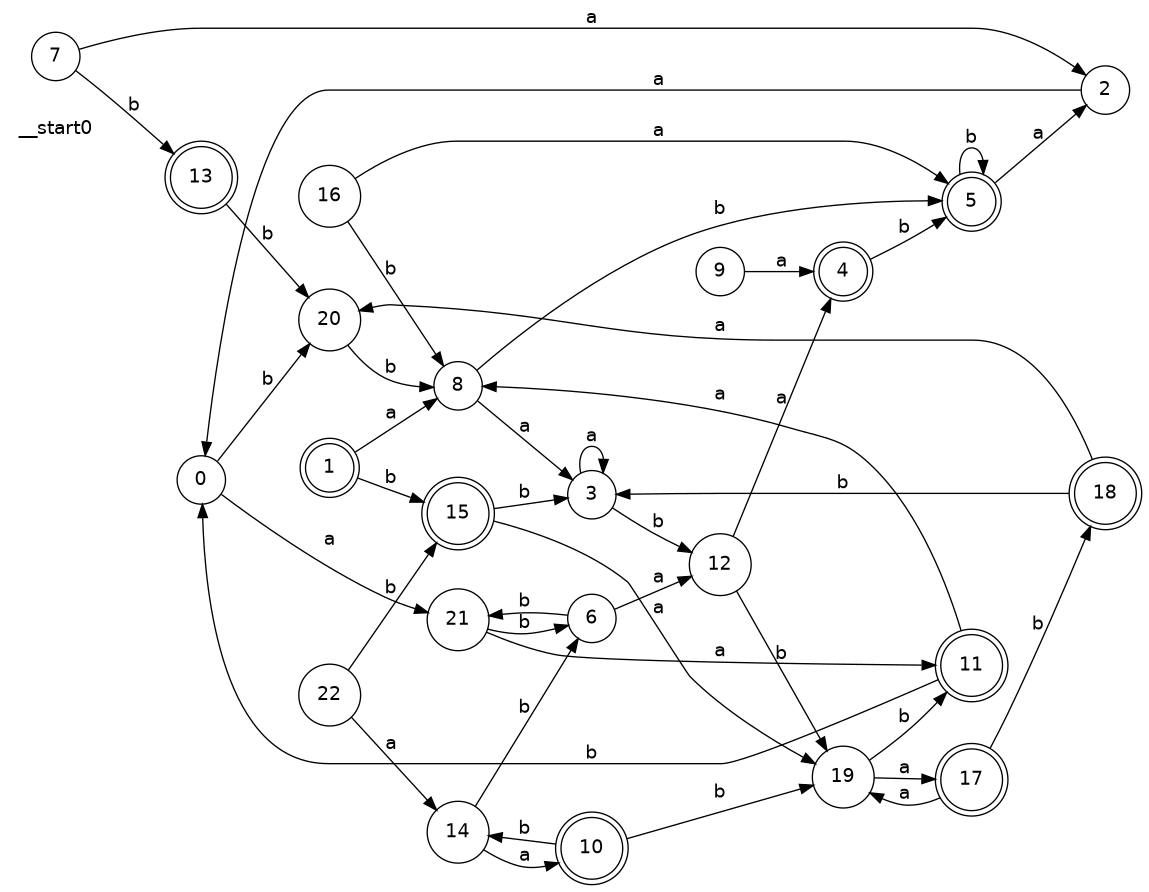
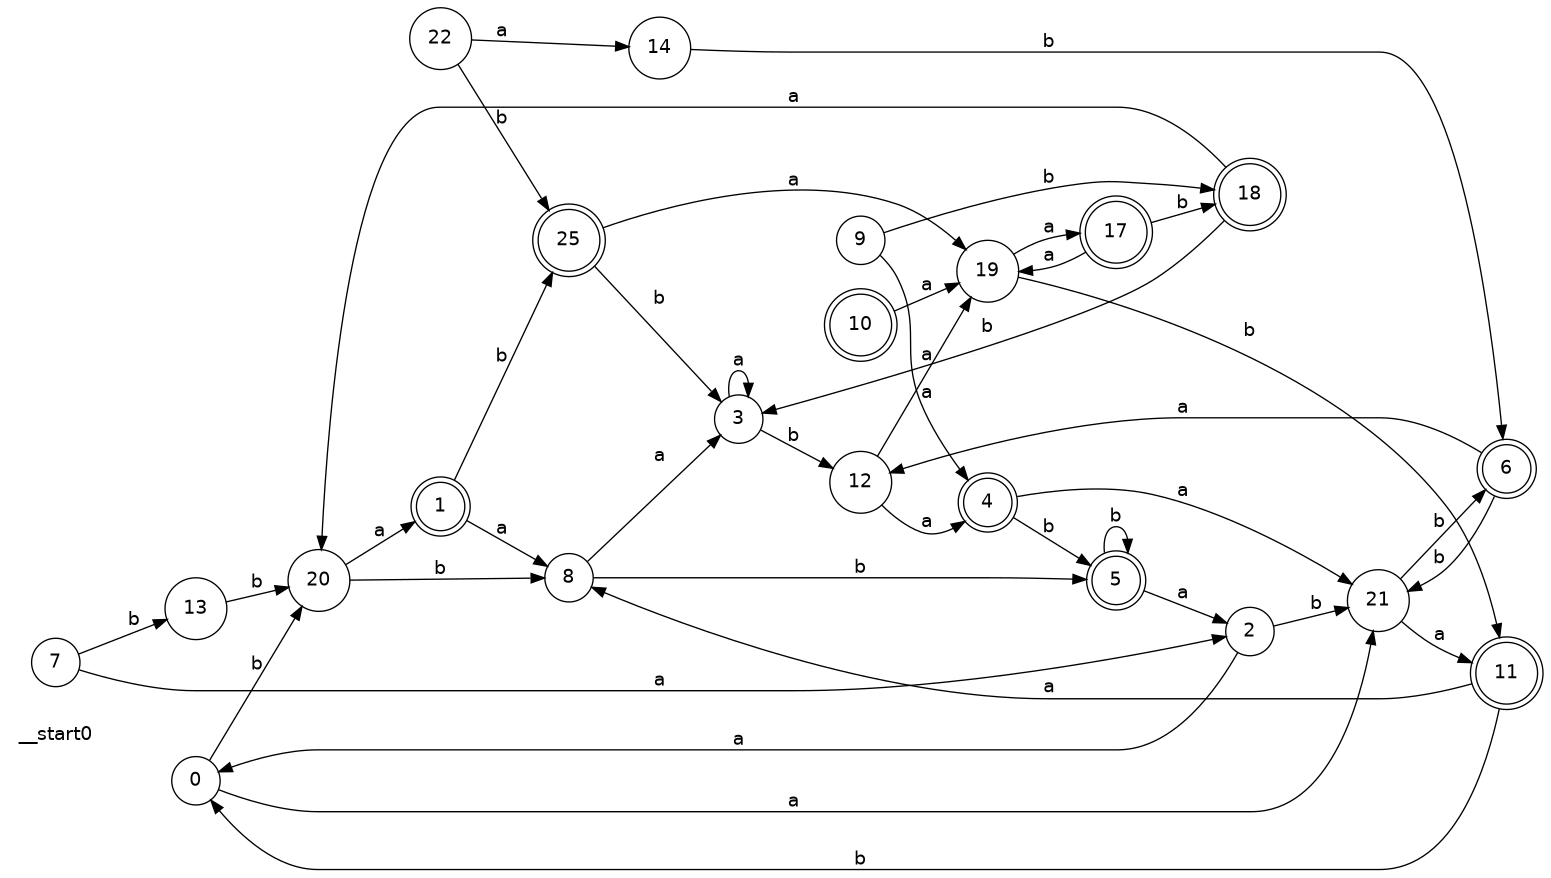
(201, 177) -> (196, 609)
none -> (1040, 190)
(330, 196) -> none
none -> (1186, 504)
(458, 514) -> (569, 240)
none -> (374, 547)
(592, 618) -> (1507, 469)
none -> (1304, 618)
(782, 654) -> (927, 355)
(720, 793) -> (927, 285)
(529, 841) -> none
(513, 864) -> none
